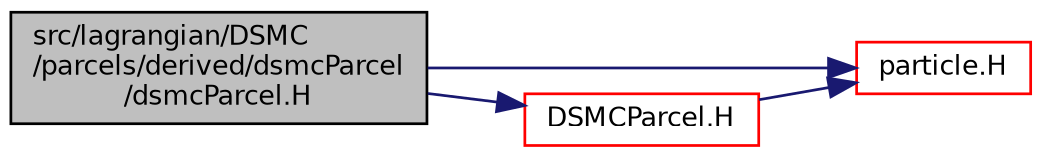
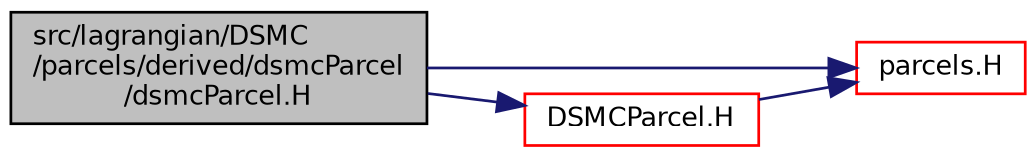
(944, 68) -> (941, 68)
